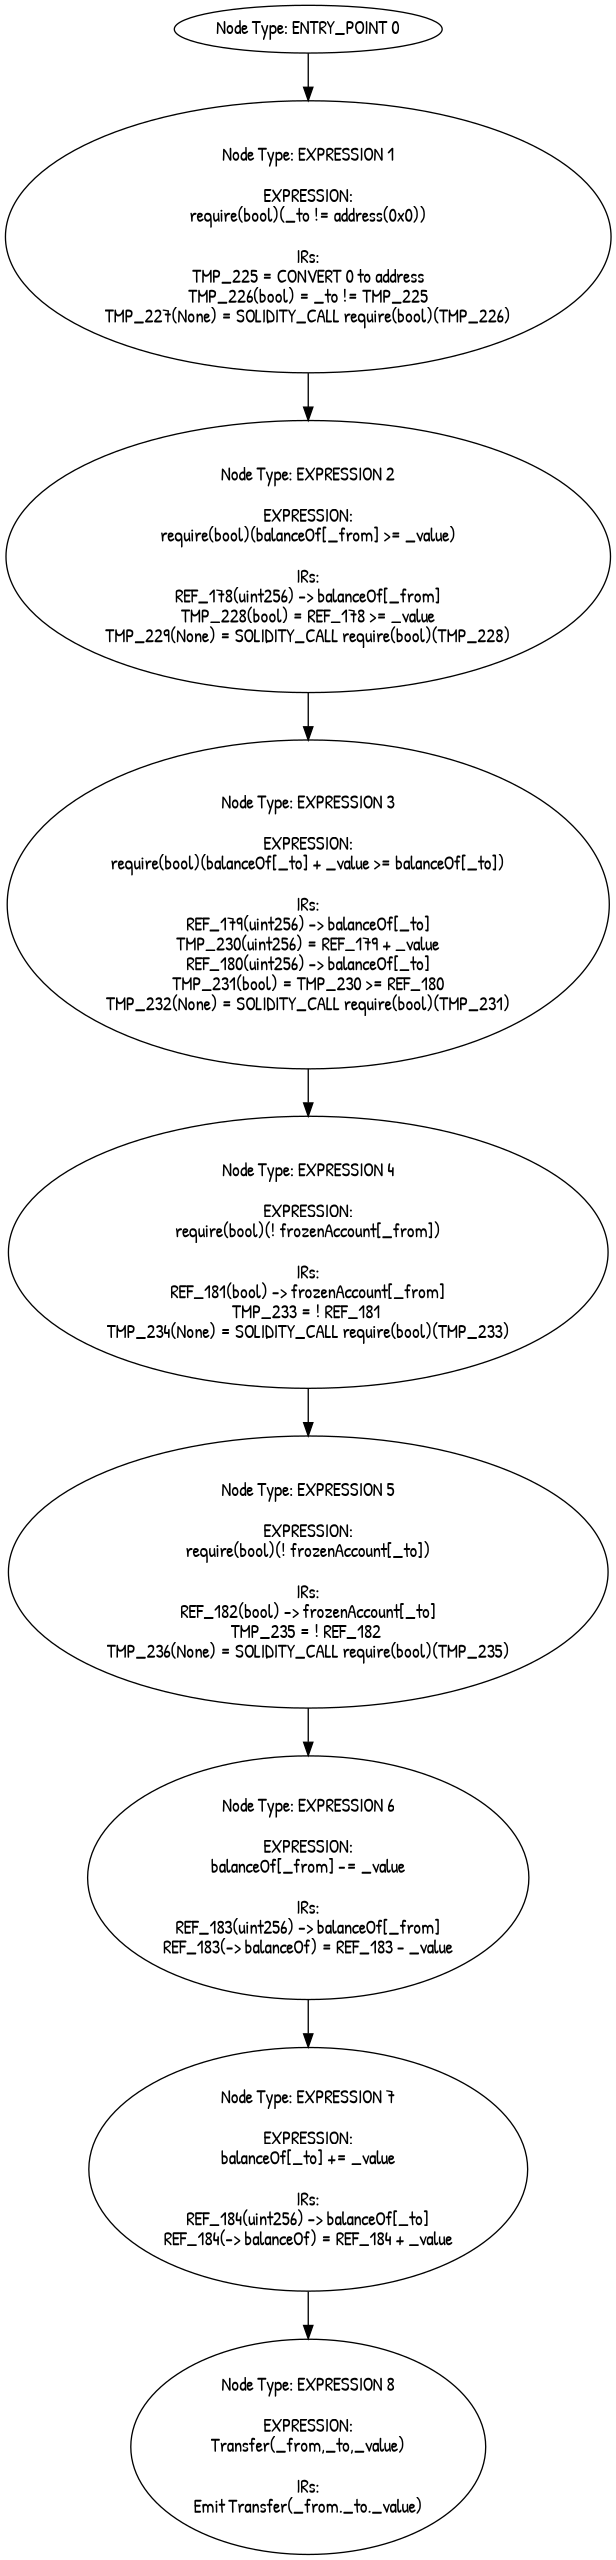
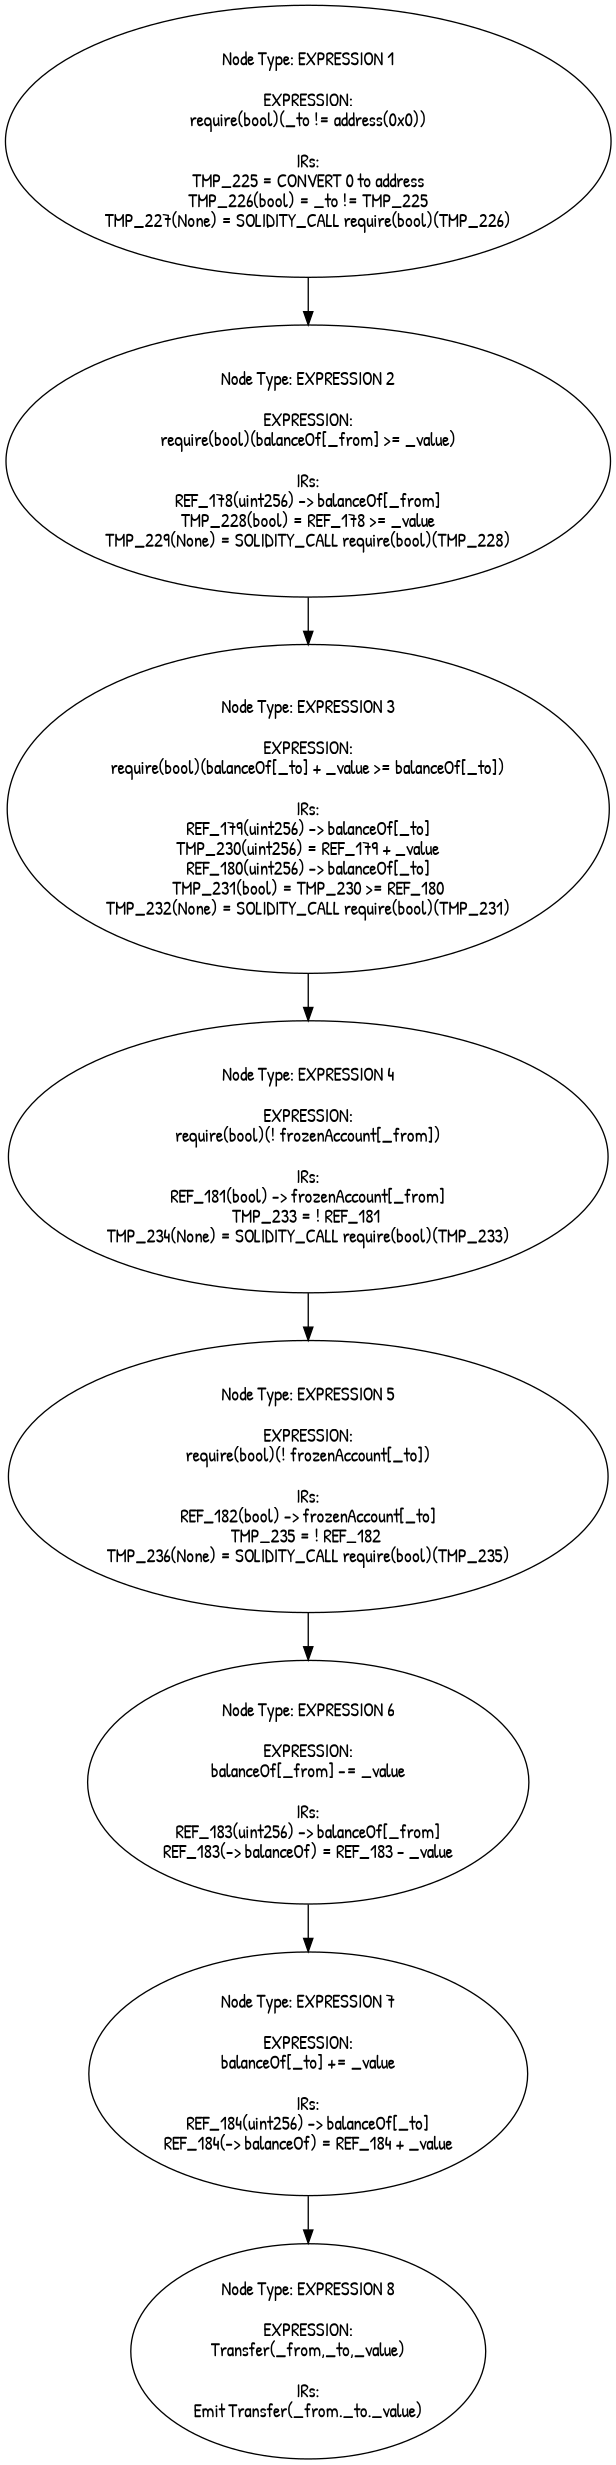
(308, 29) -> none
